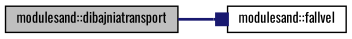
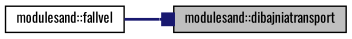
(196, 19) -> (142, 19)
